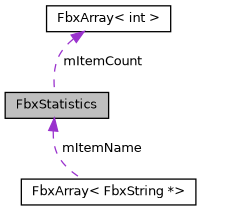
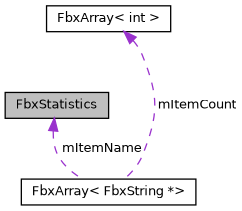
(56, 63) -> (154, 112)
